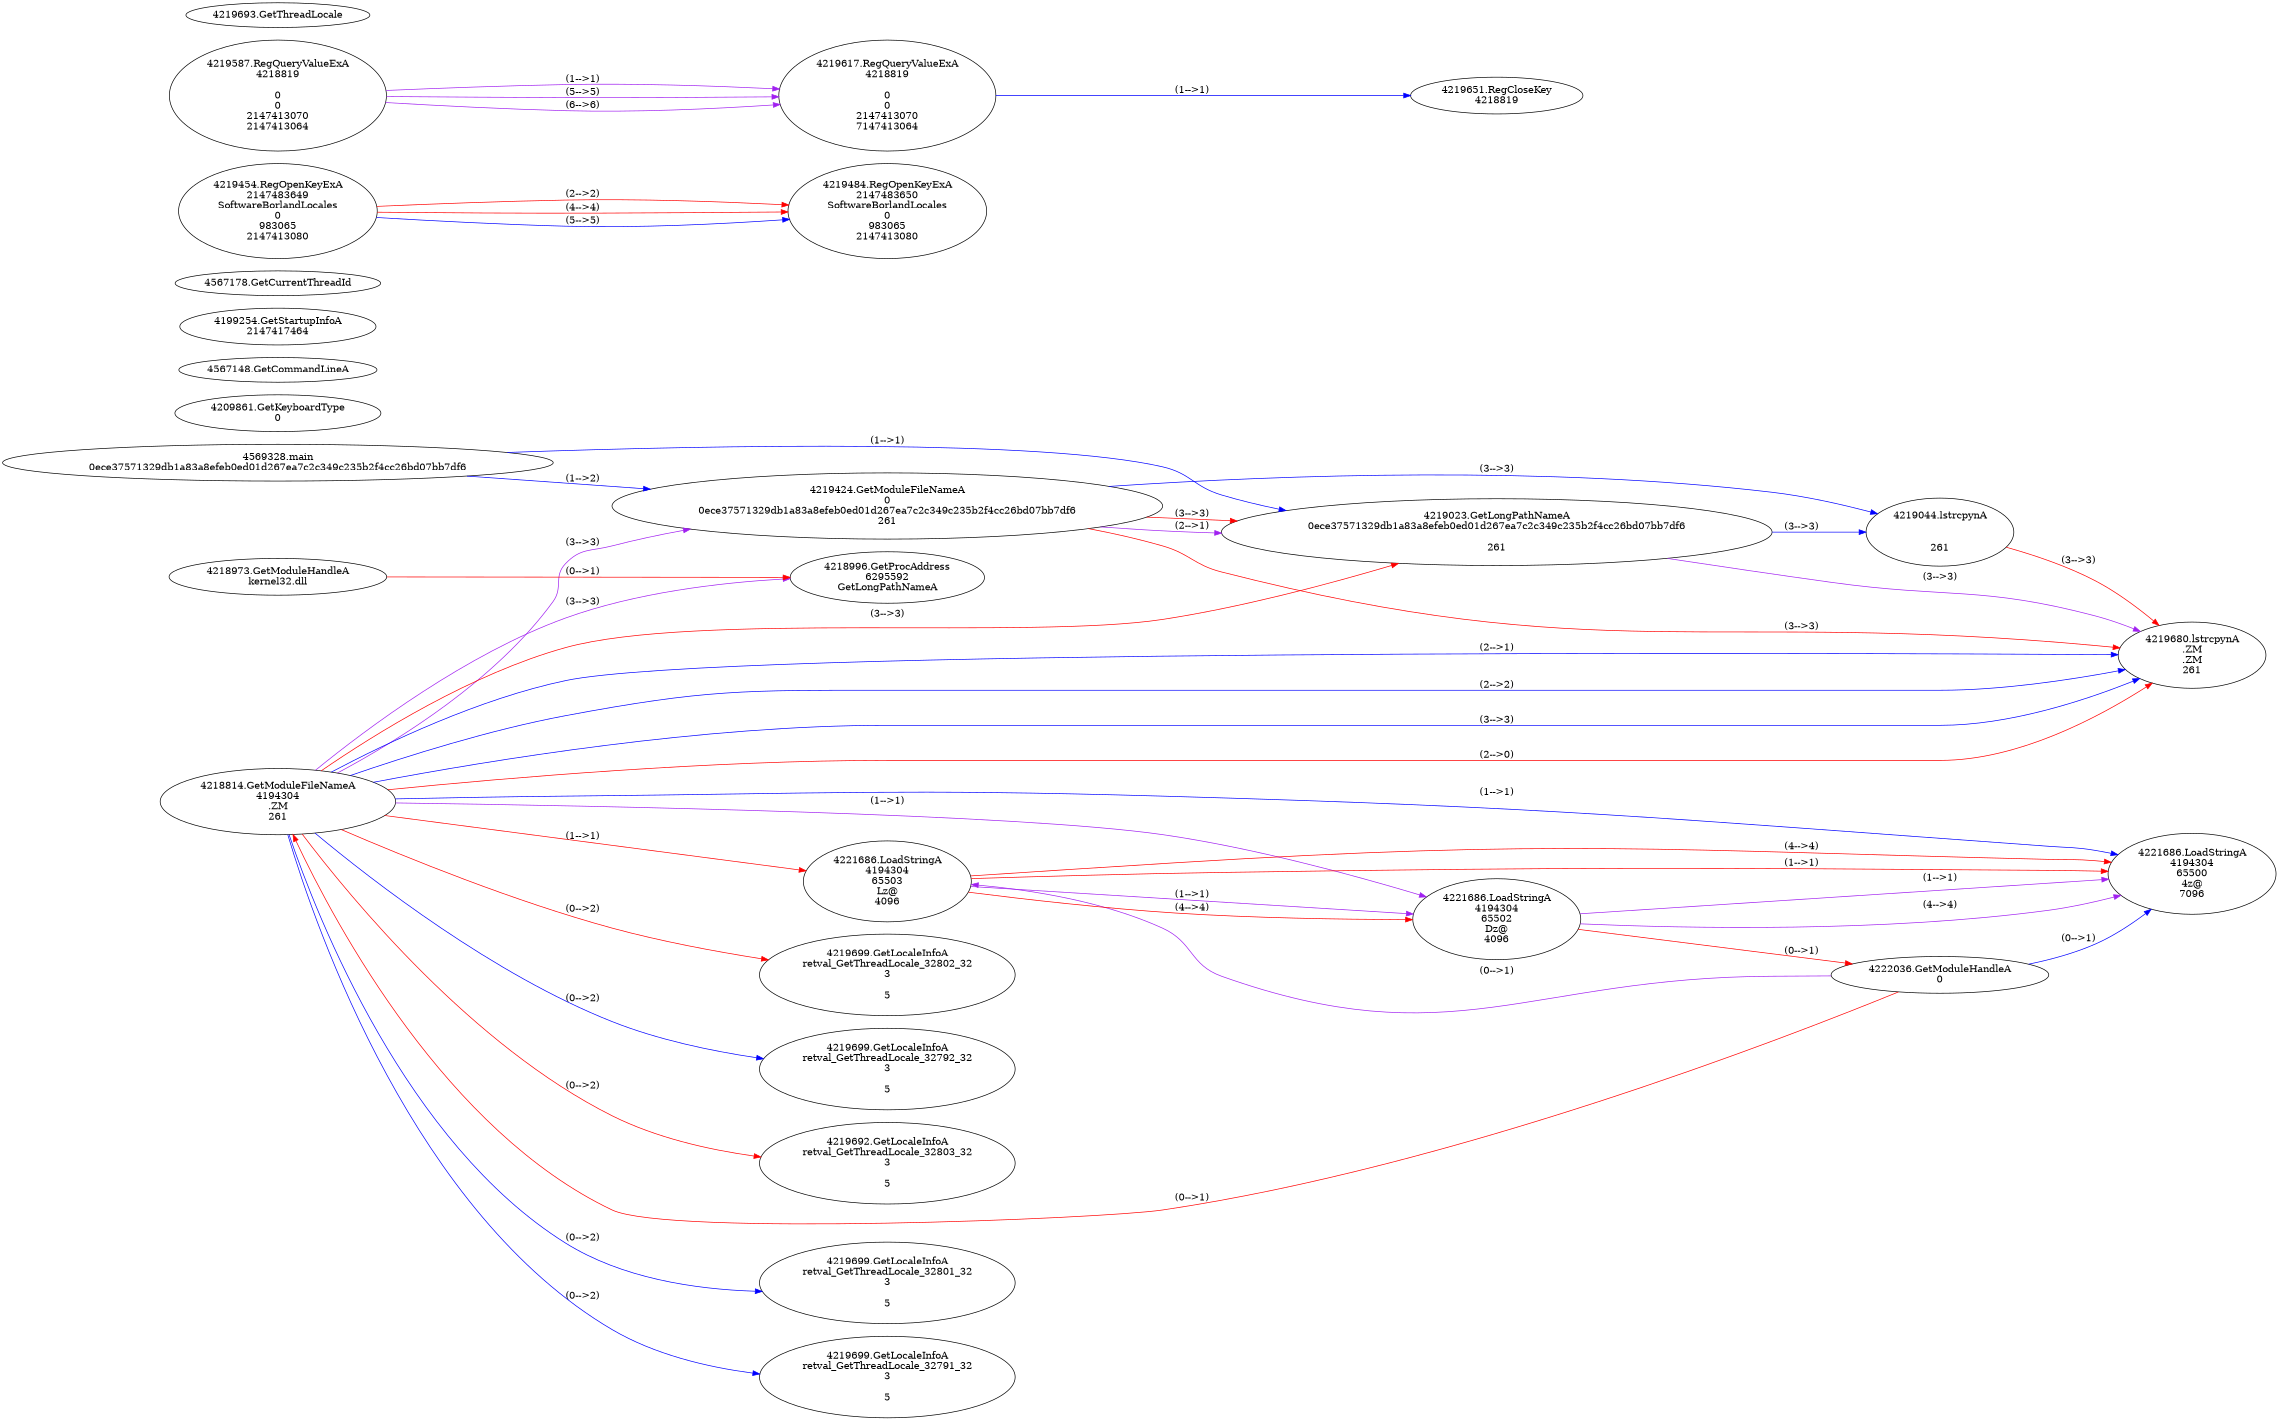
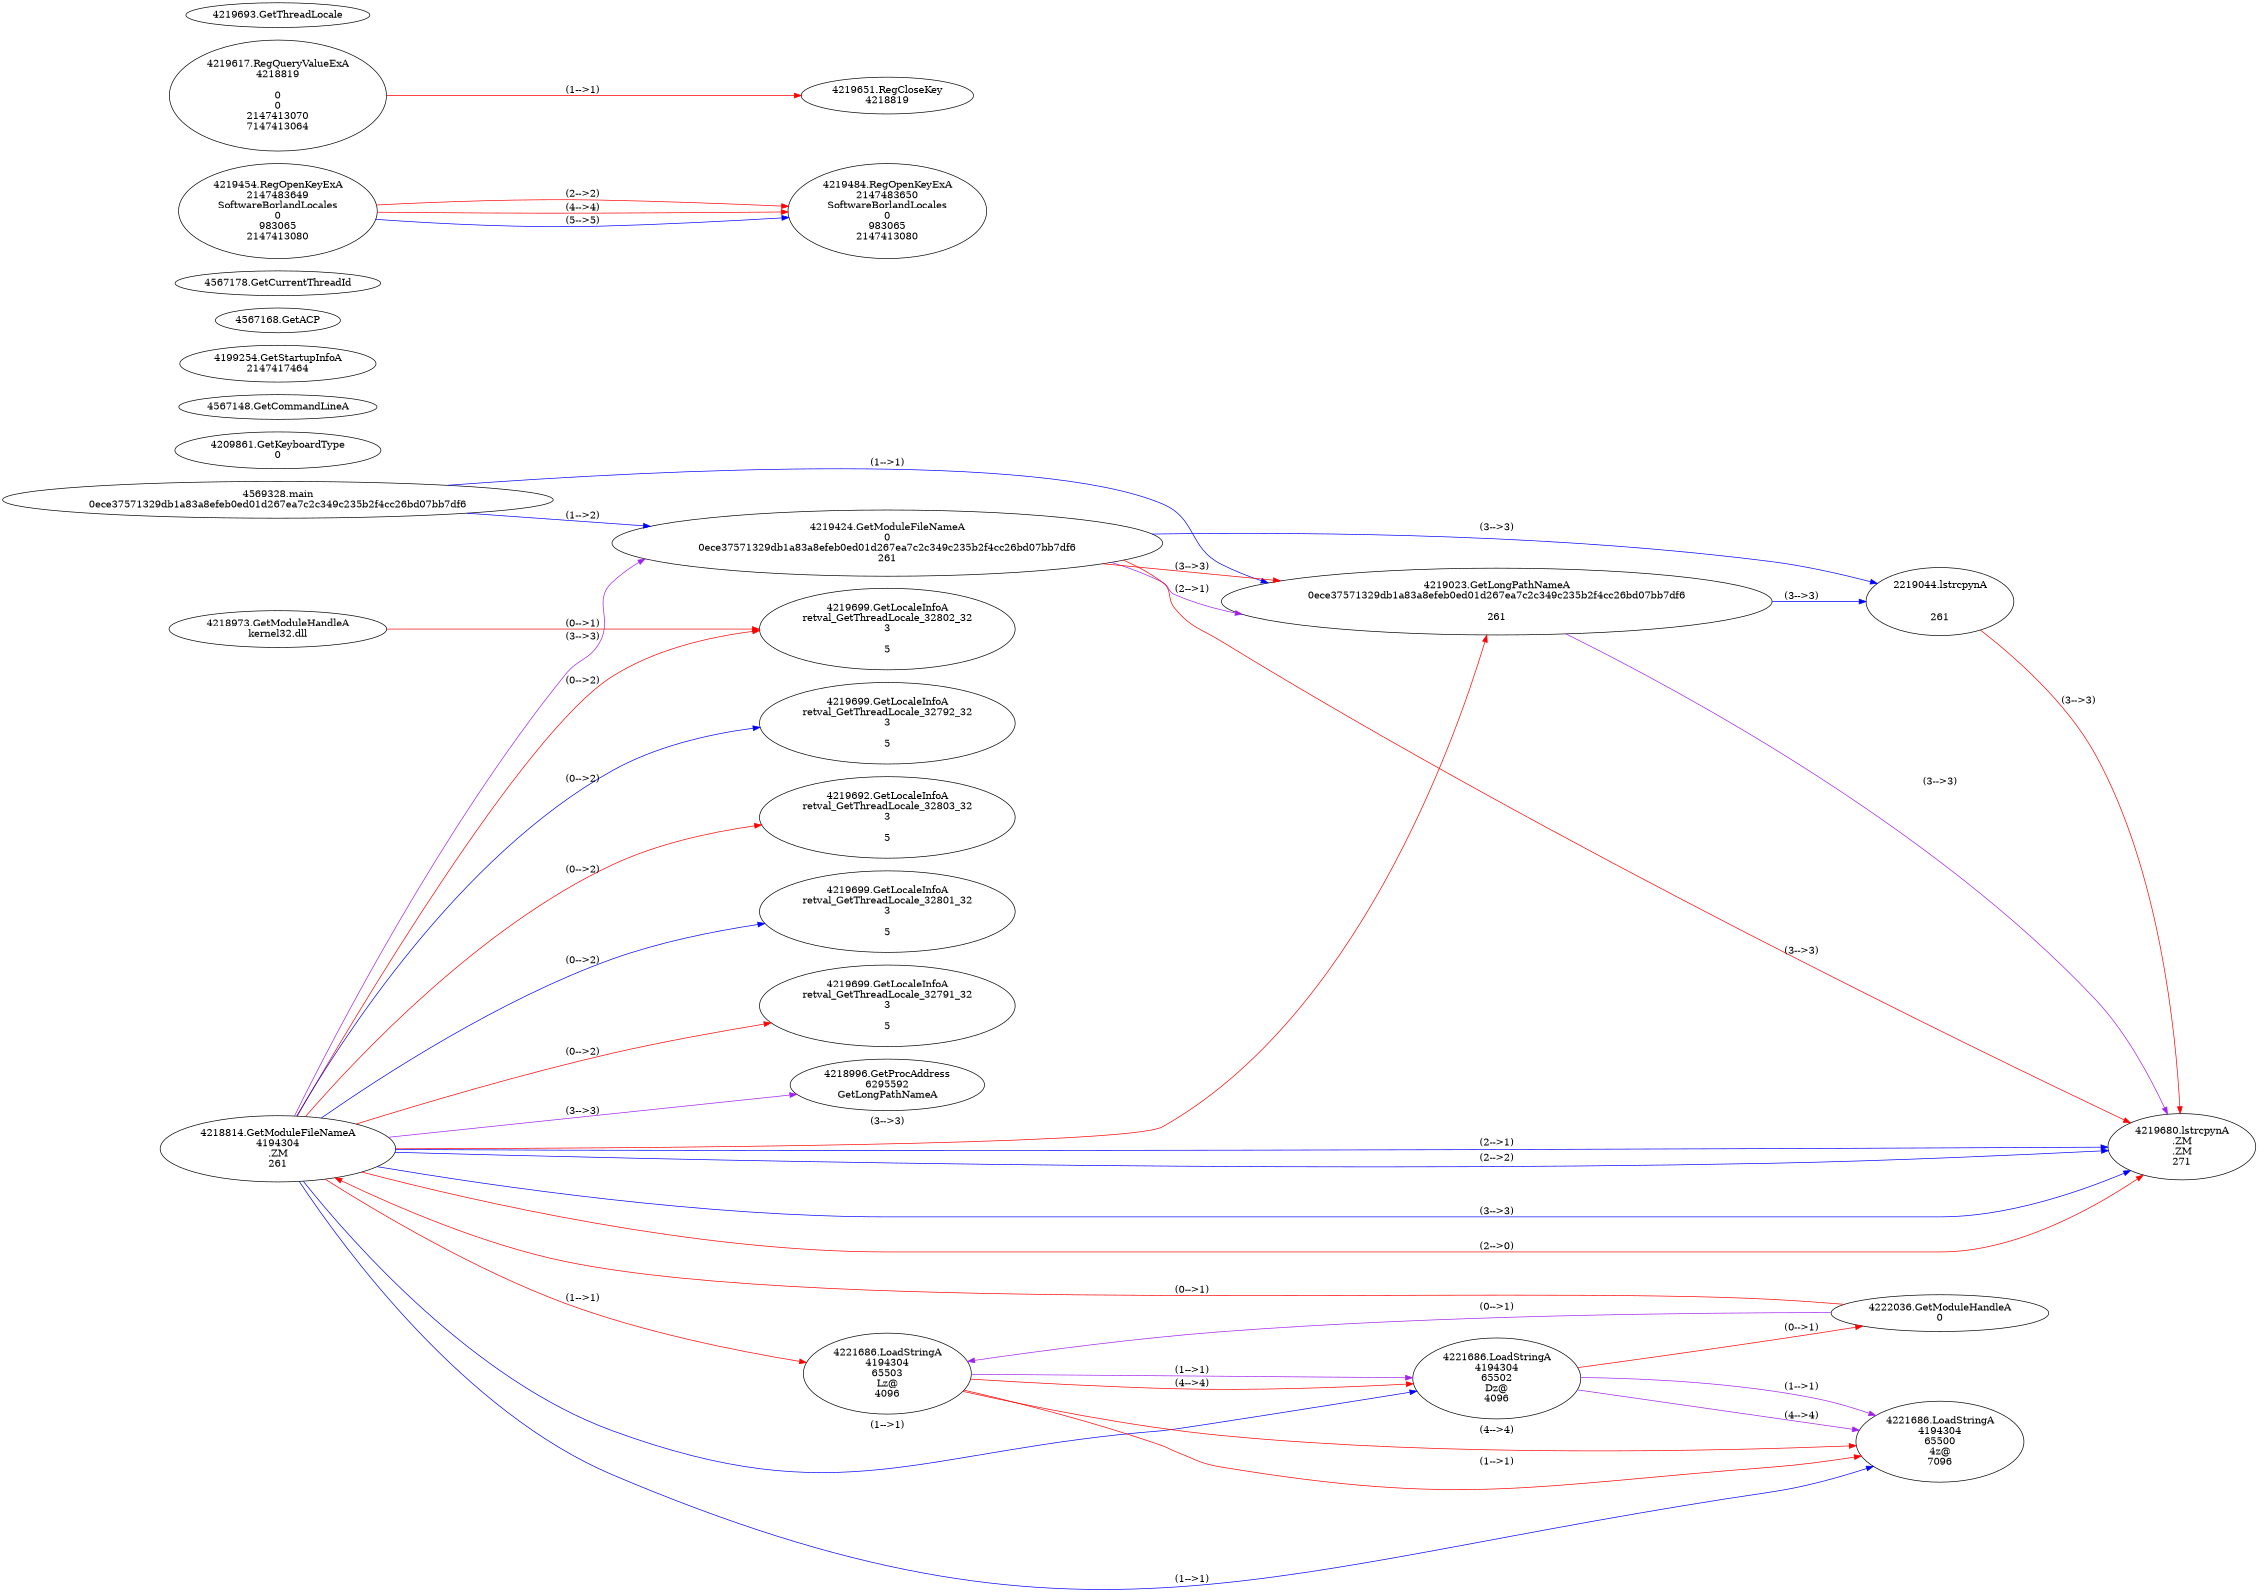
(278, 96) -> none
(1200, 96) -> (590, 96)
none -> (278, 320)
(1940, 532) -> (1940, 602)
(585, 577) -> (570, 629)
(2192, 655) -> (2182, 1147)
(912, 816) -> (811, 1472)
(2090, 946) -> none
(449, 1172) -> (558, 1066)
